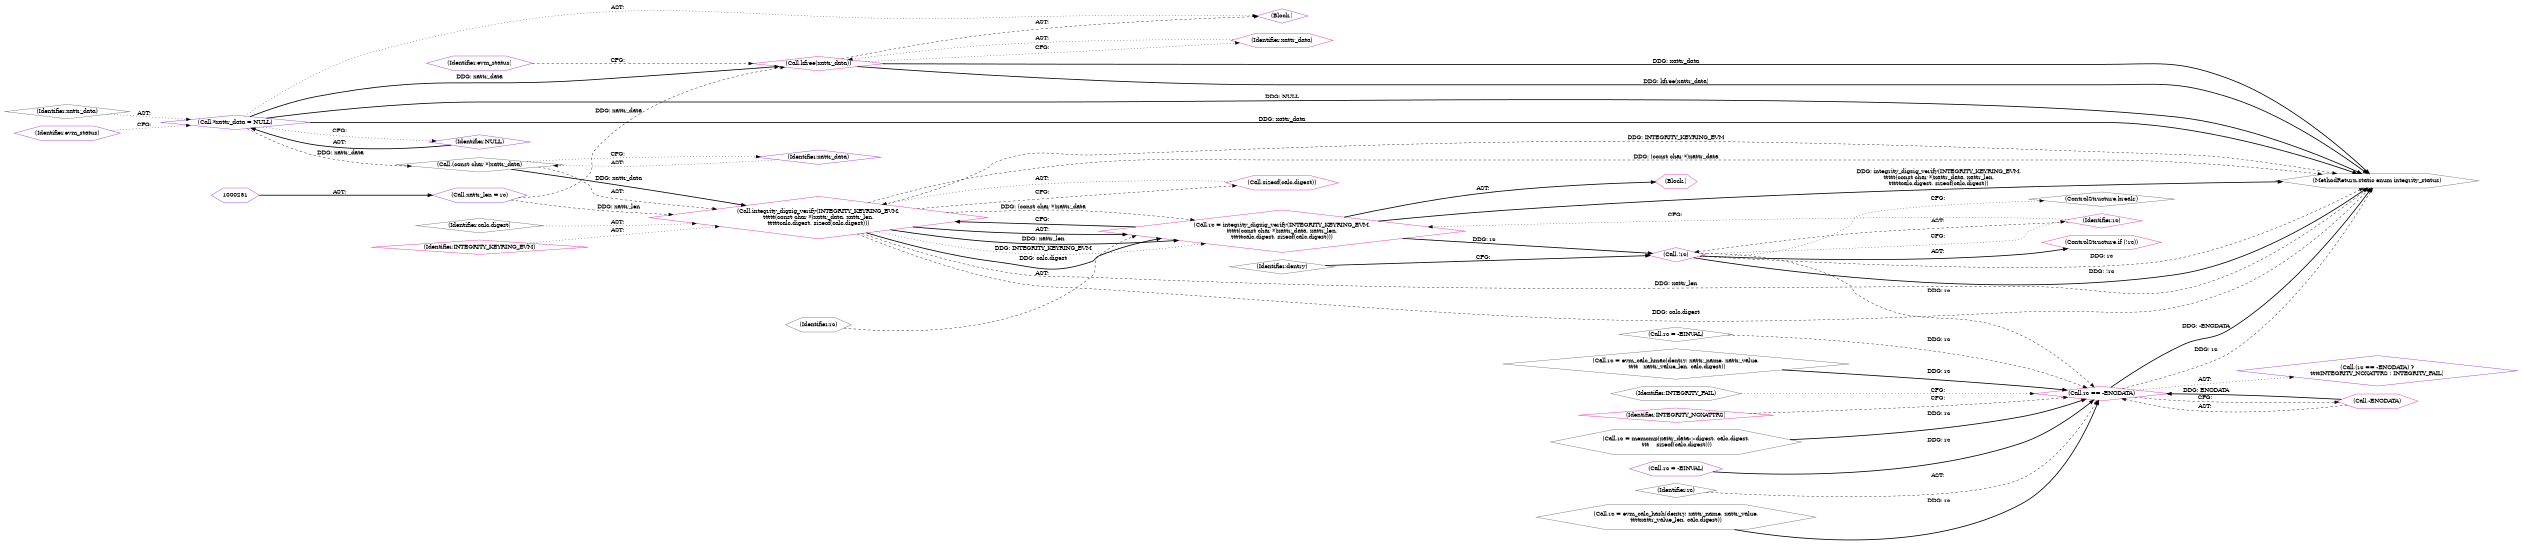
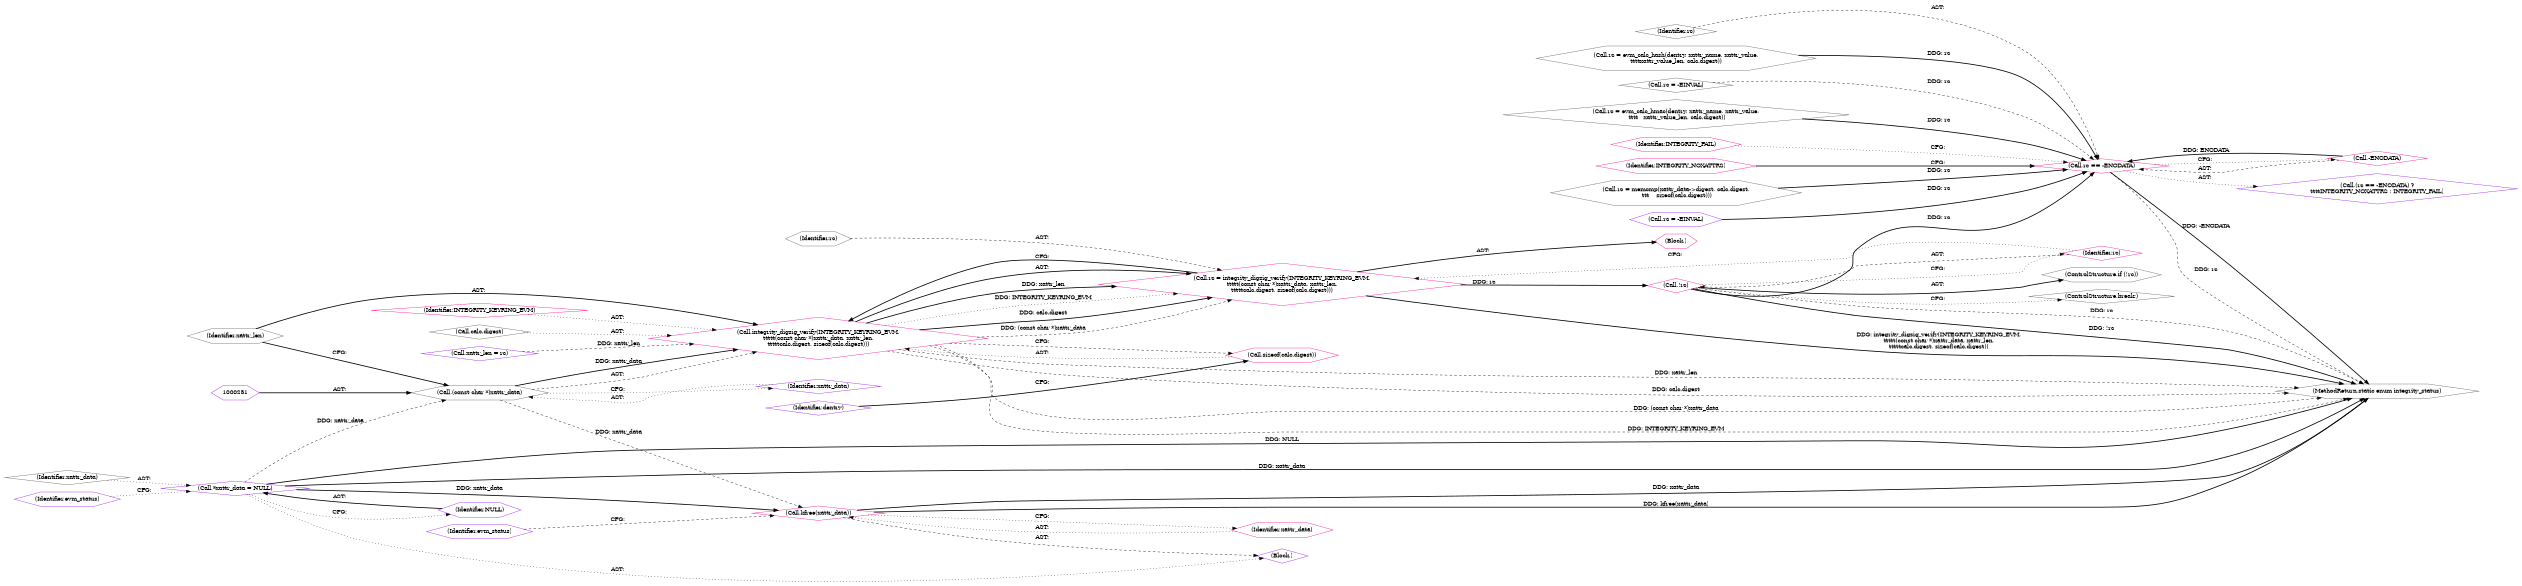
(635, 117) -> (649, 453)
(480, 142) -> (480, 510)
(480, 165) -> (480, 393)
(344, 195) -> (333, 393)
(480, 195) -> (480, 354)
(480, 226) -> (480, 332)
(2102, 242) -> (2102, 275)
(1485, 261) -> (1052, 390)
(1282, 267) -> (818, 408)
(1898, 313) -> (1886, 232)
none -> (235, 336)
(1676, 394) -> (1676, 144)
(2377, 401) -> (2377, 158)
(2235, 402) -> (2243, 162)
(1906, 408) -> (1893, 166)
(1676, 415) -> (1676, 166)
